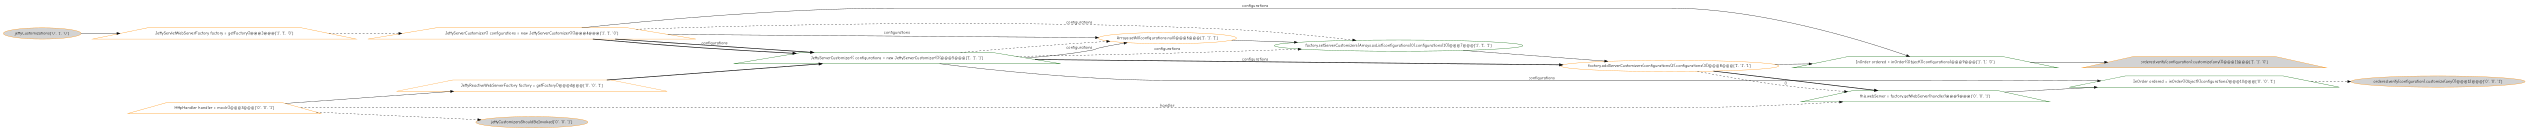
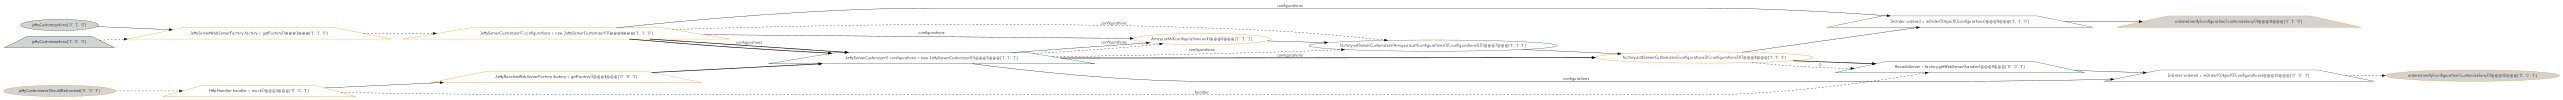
(42, 33) -> (59, 25)
none -> (59, 42)
(397, 116) -> (147, 91)
